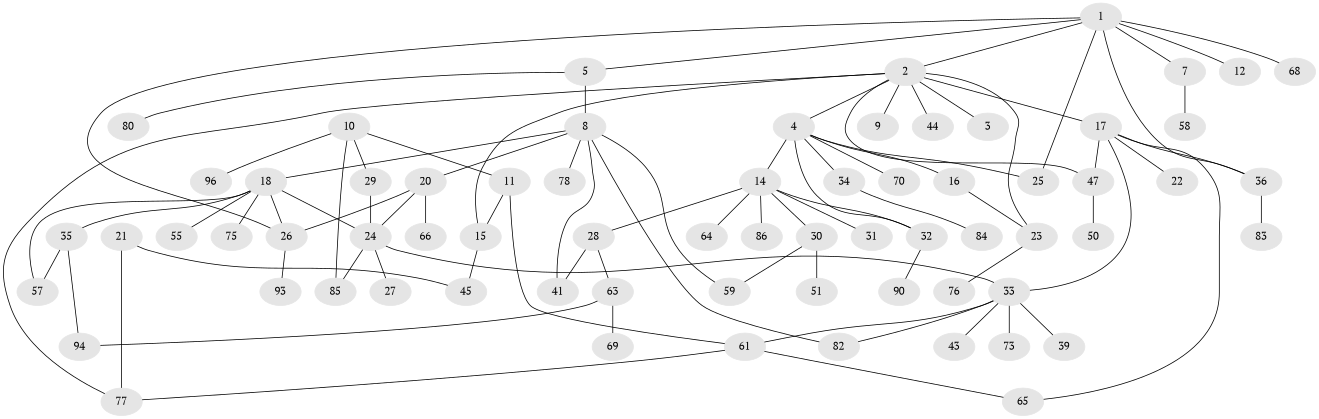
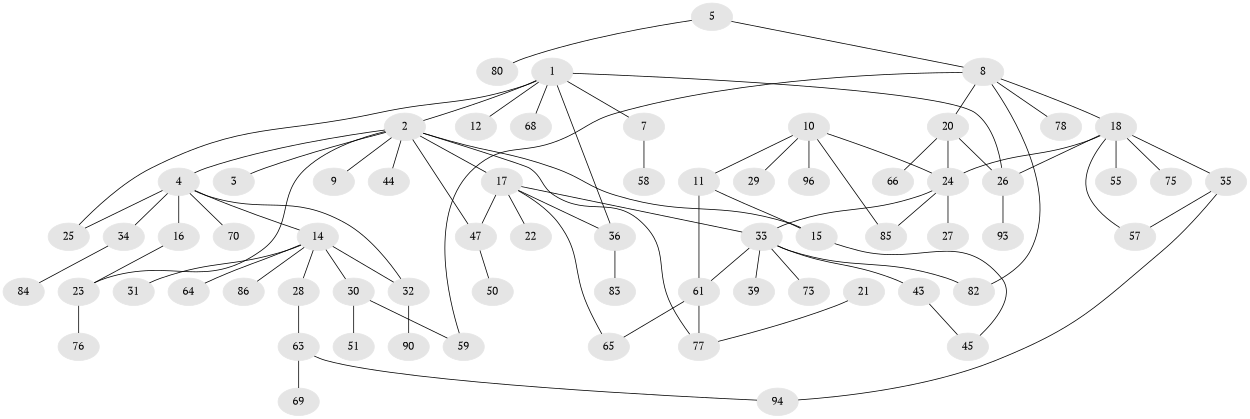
(843, 44) -> none
(371, 211) -> (880, 152)
(292, 268) -> (943, 319)
(558, 292) -> none
